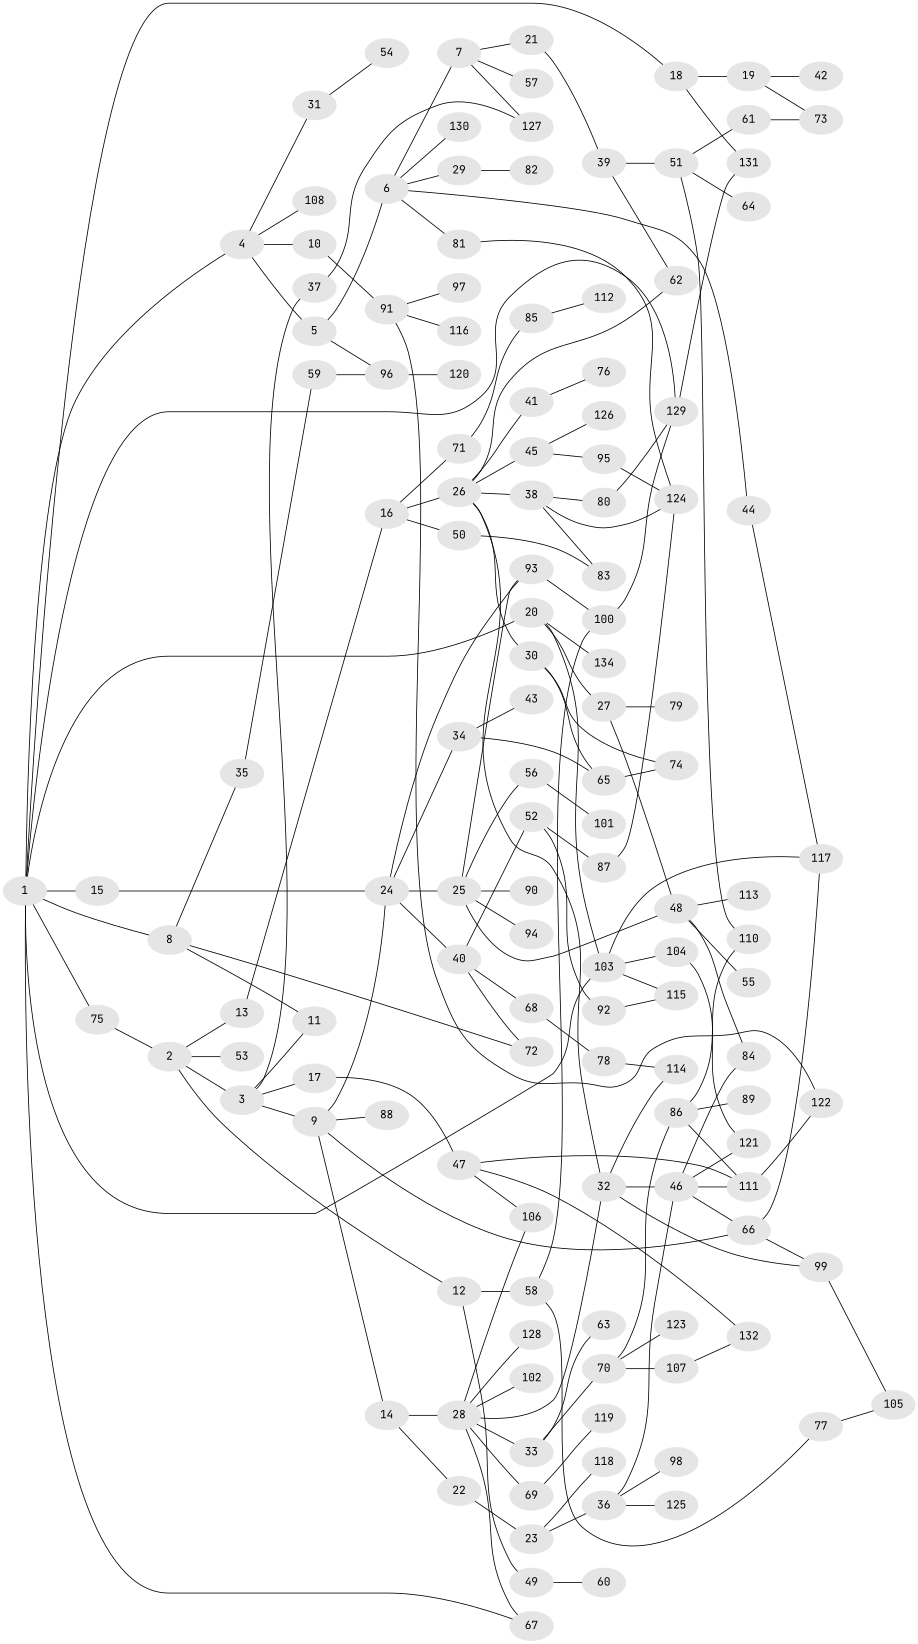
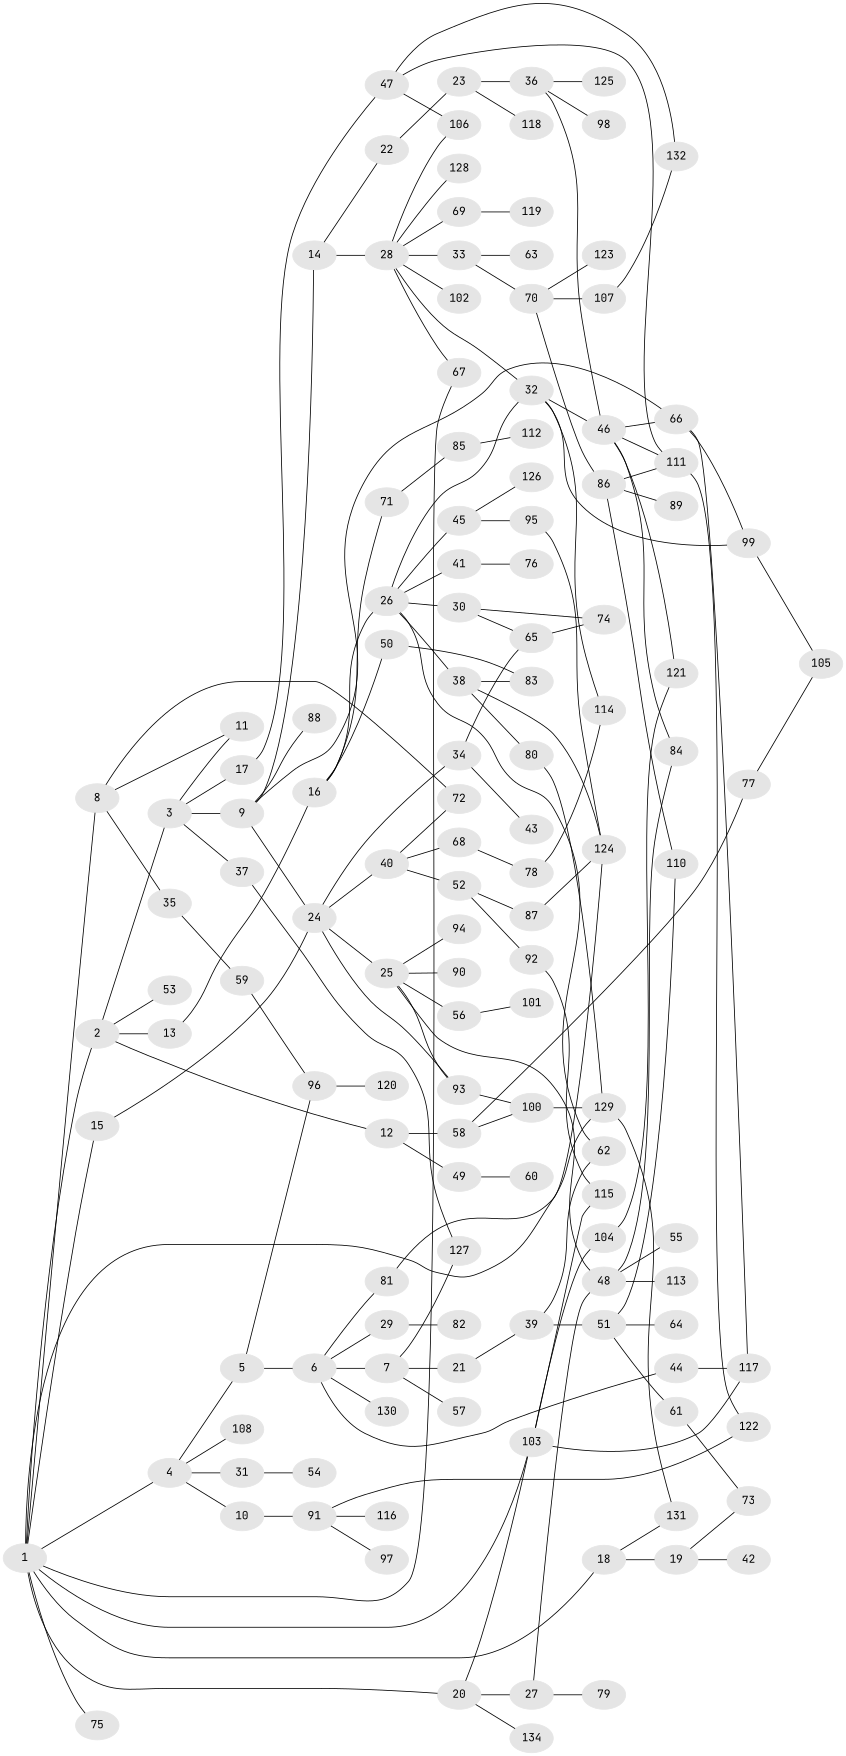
(134, 1038) -> (47, 1294)
